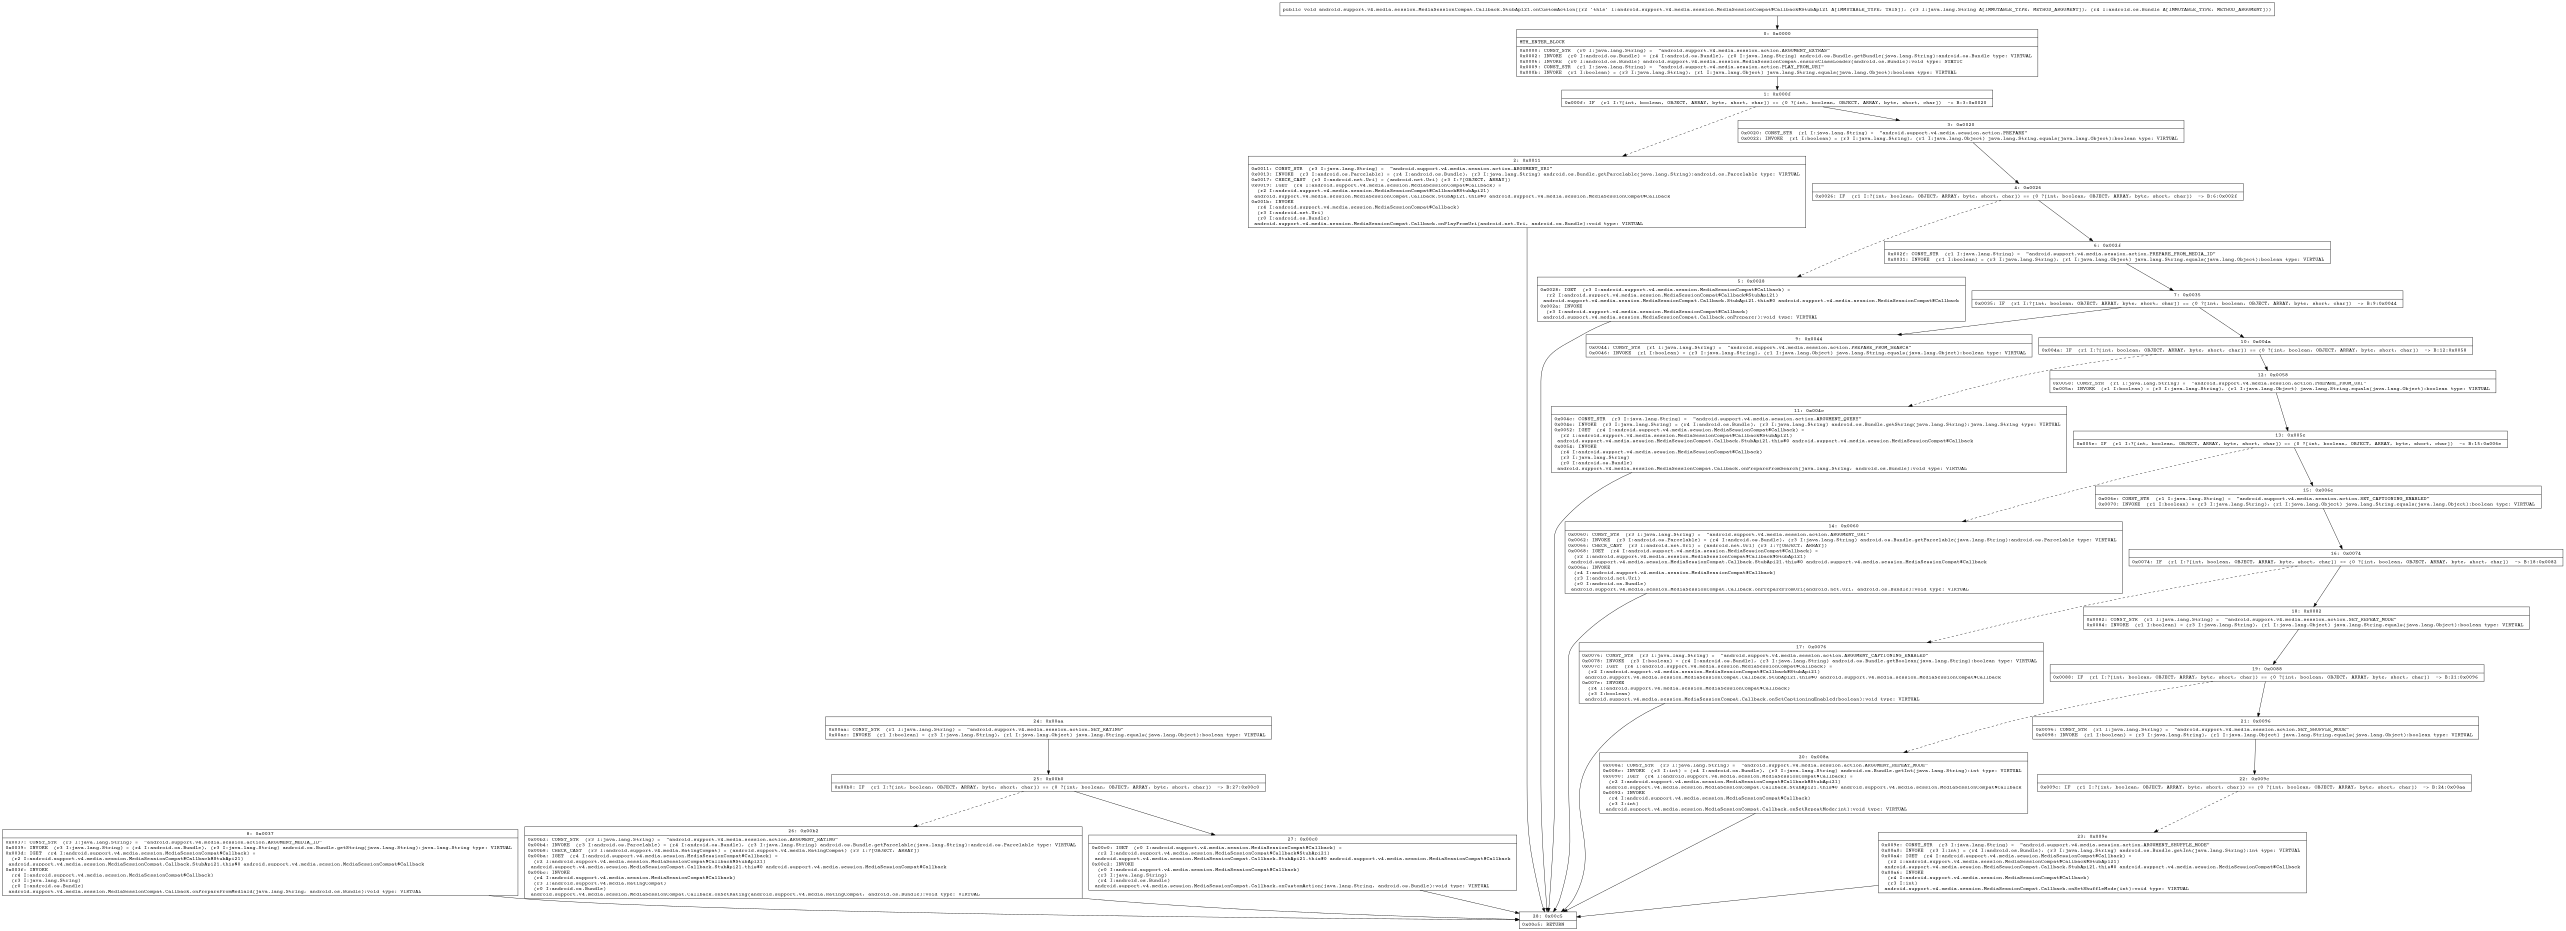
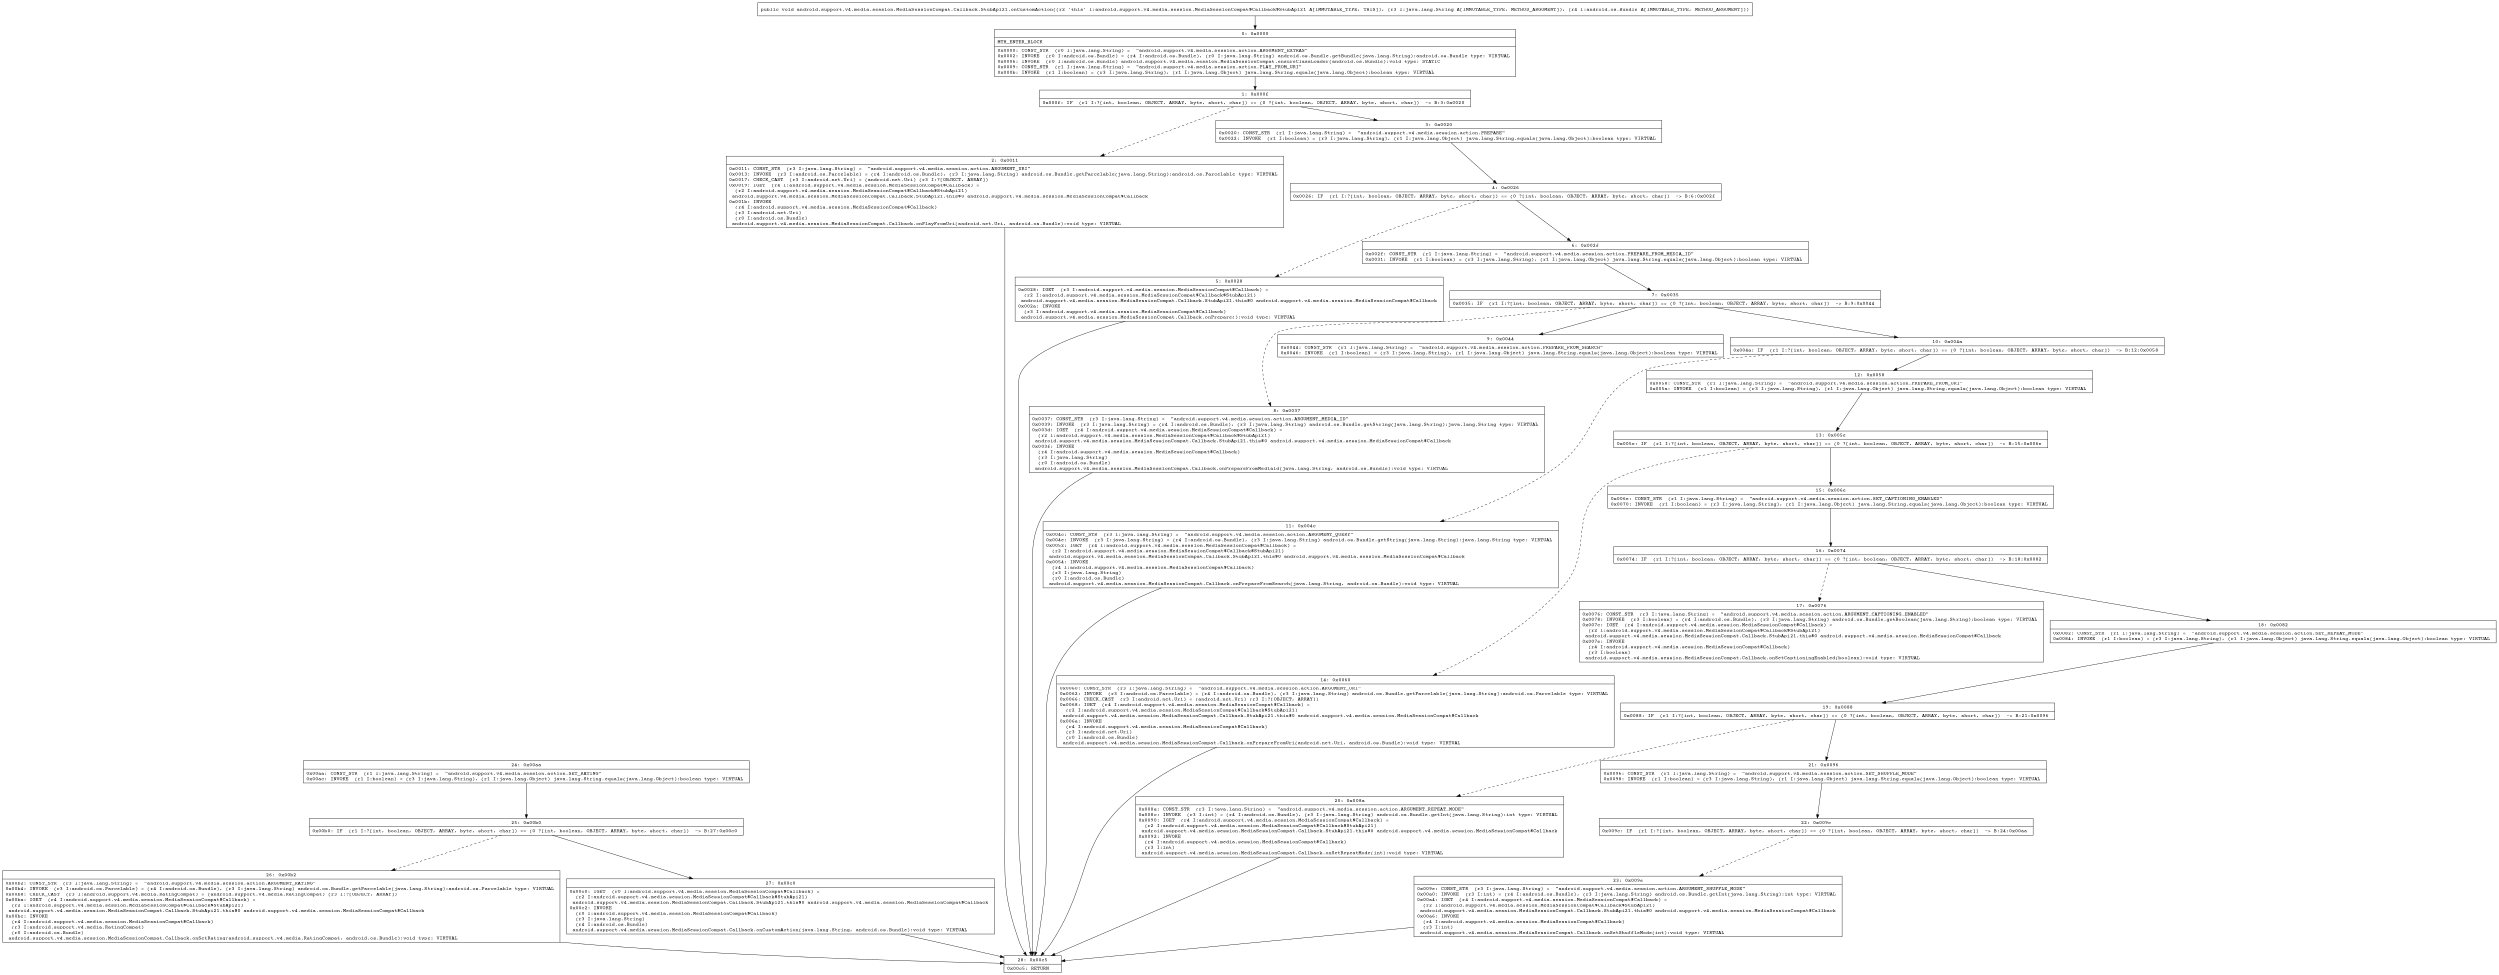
none -> (1396, 322)
(1580, 790) -> none
